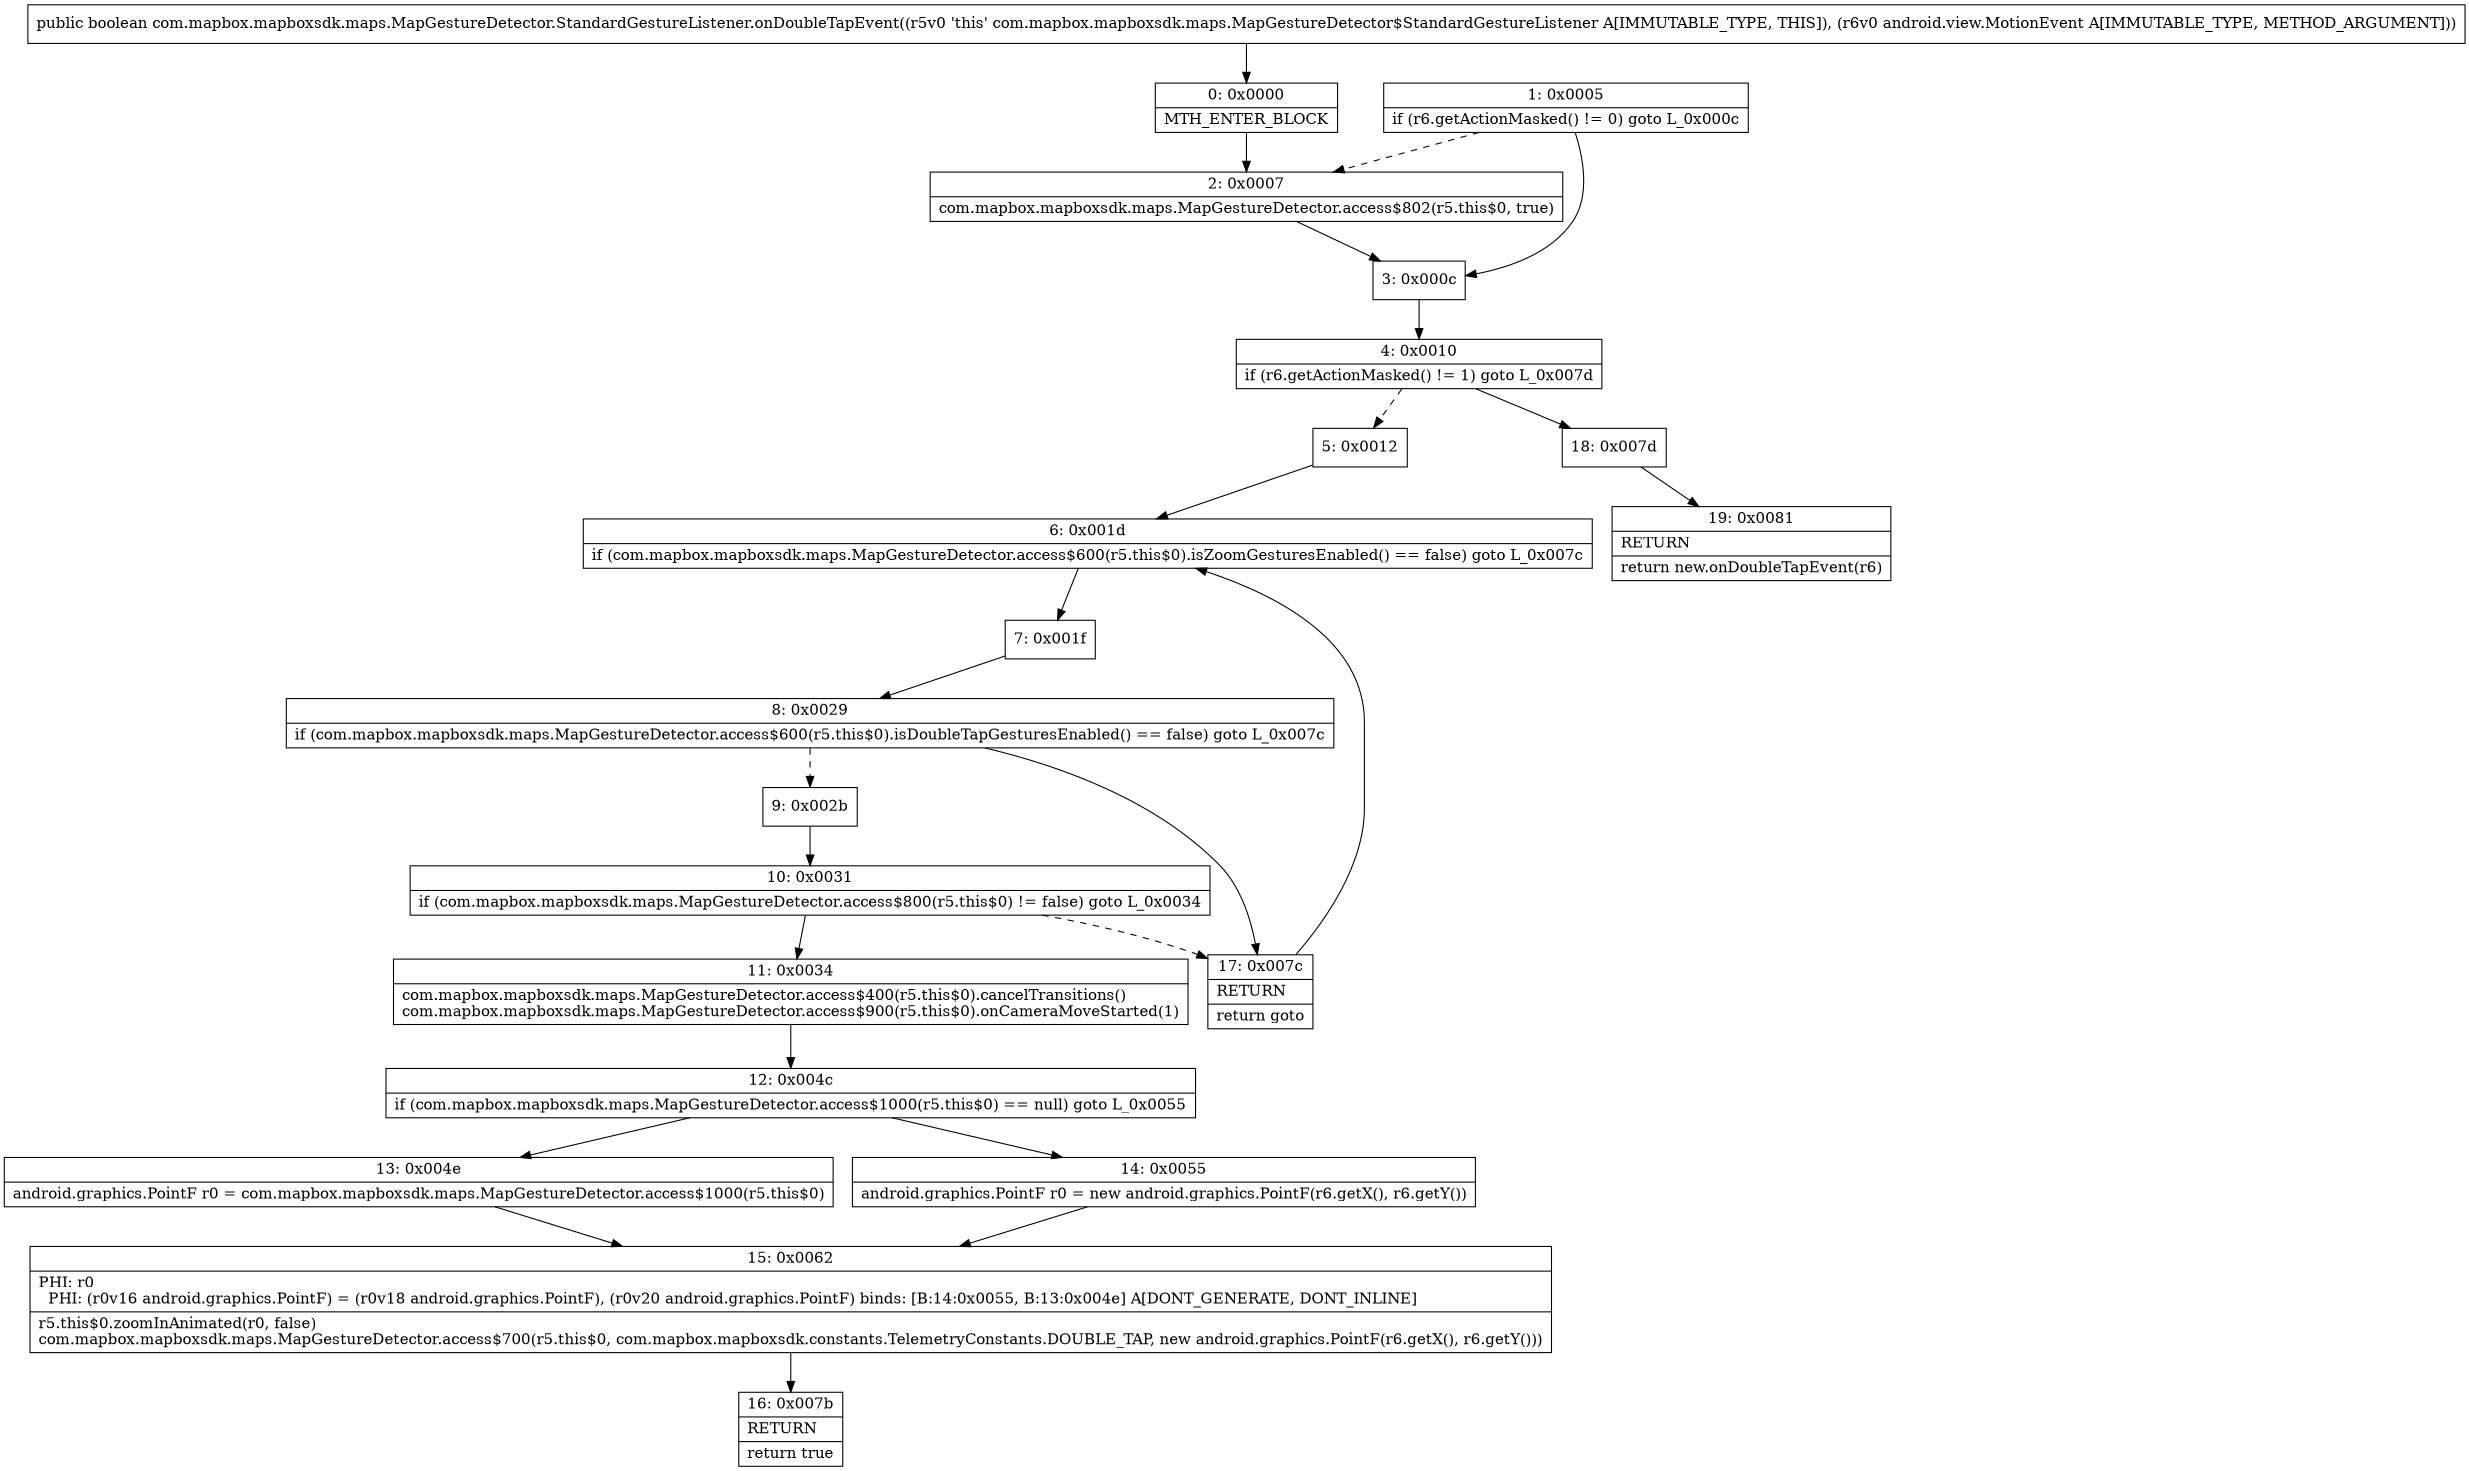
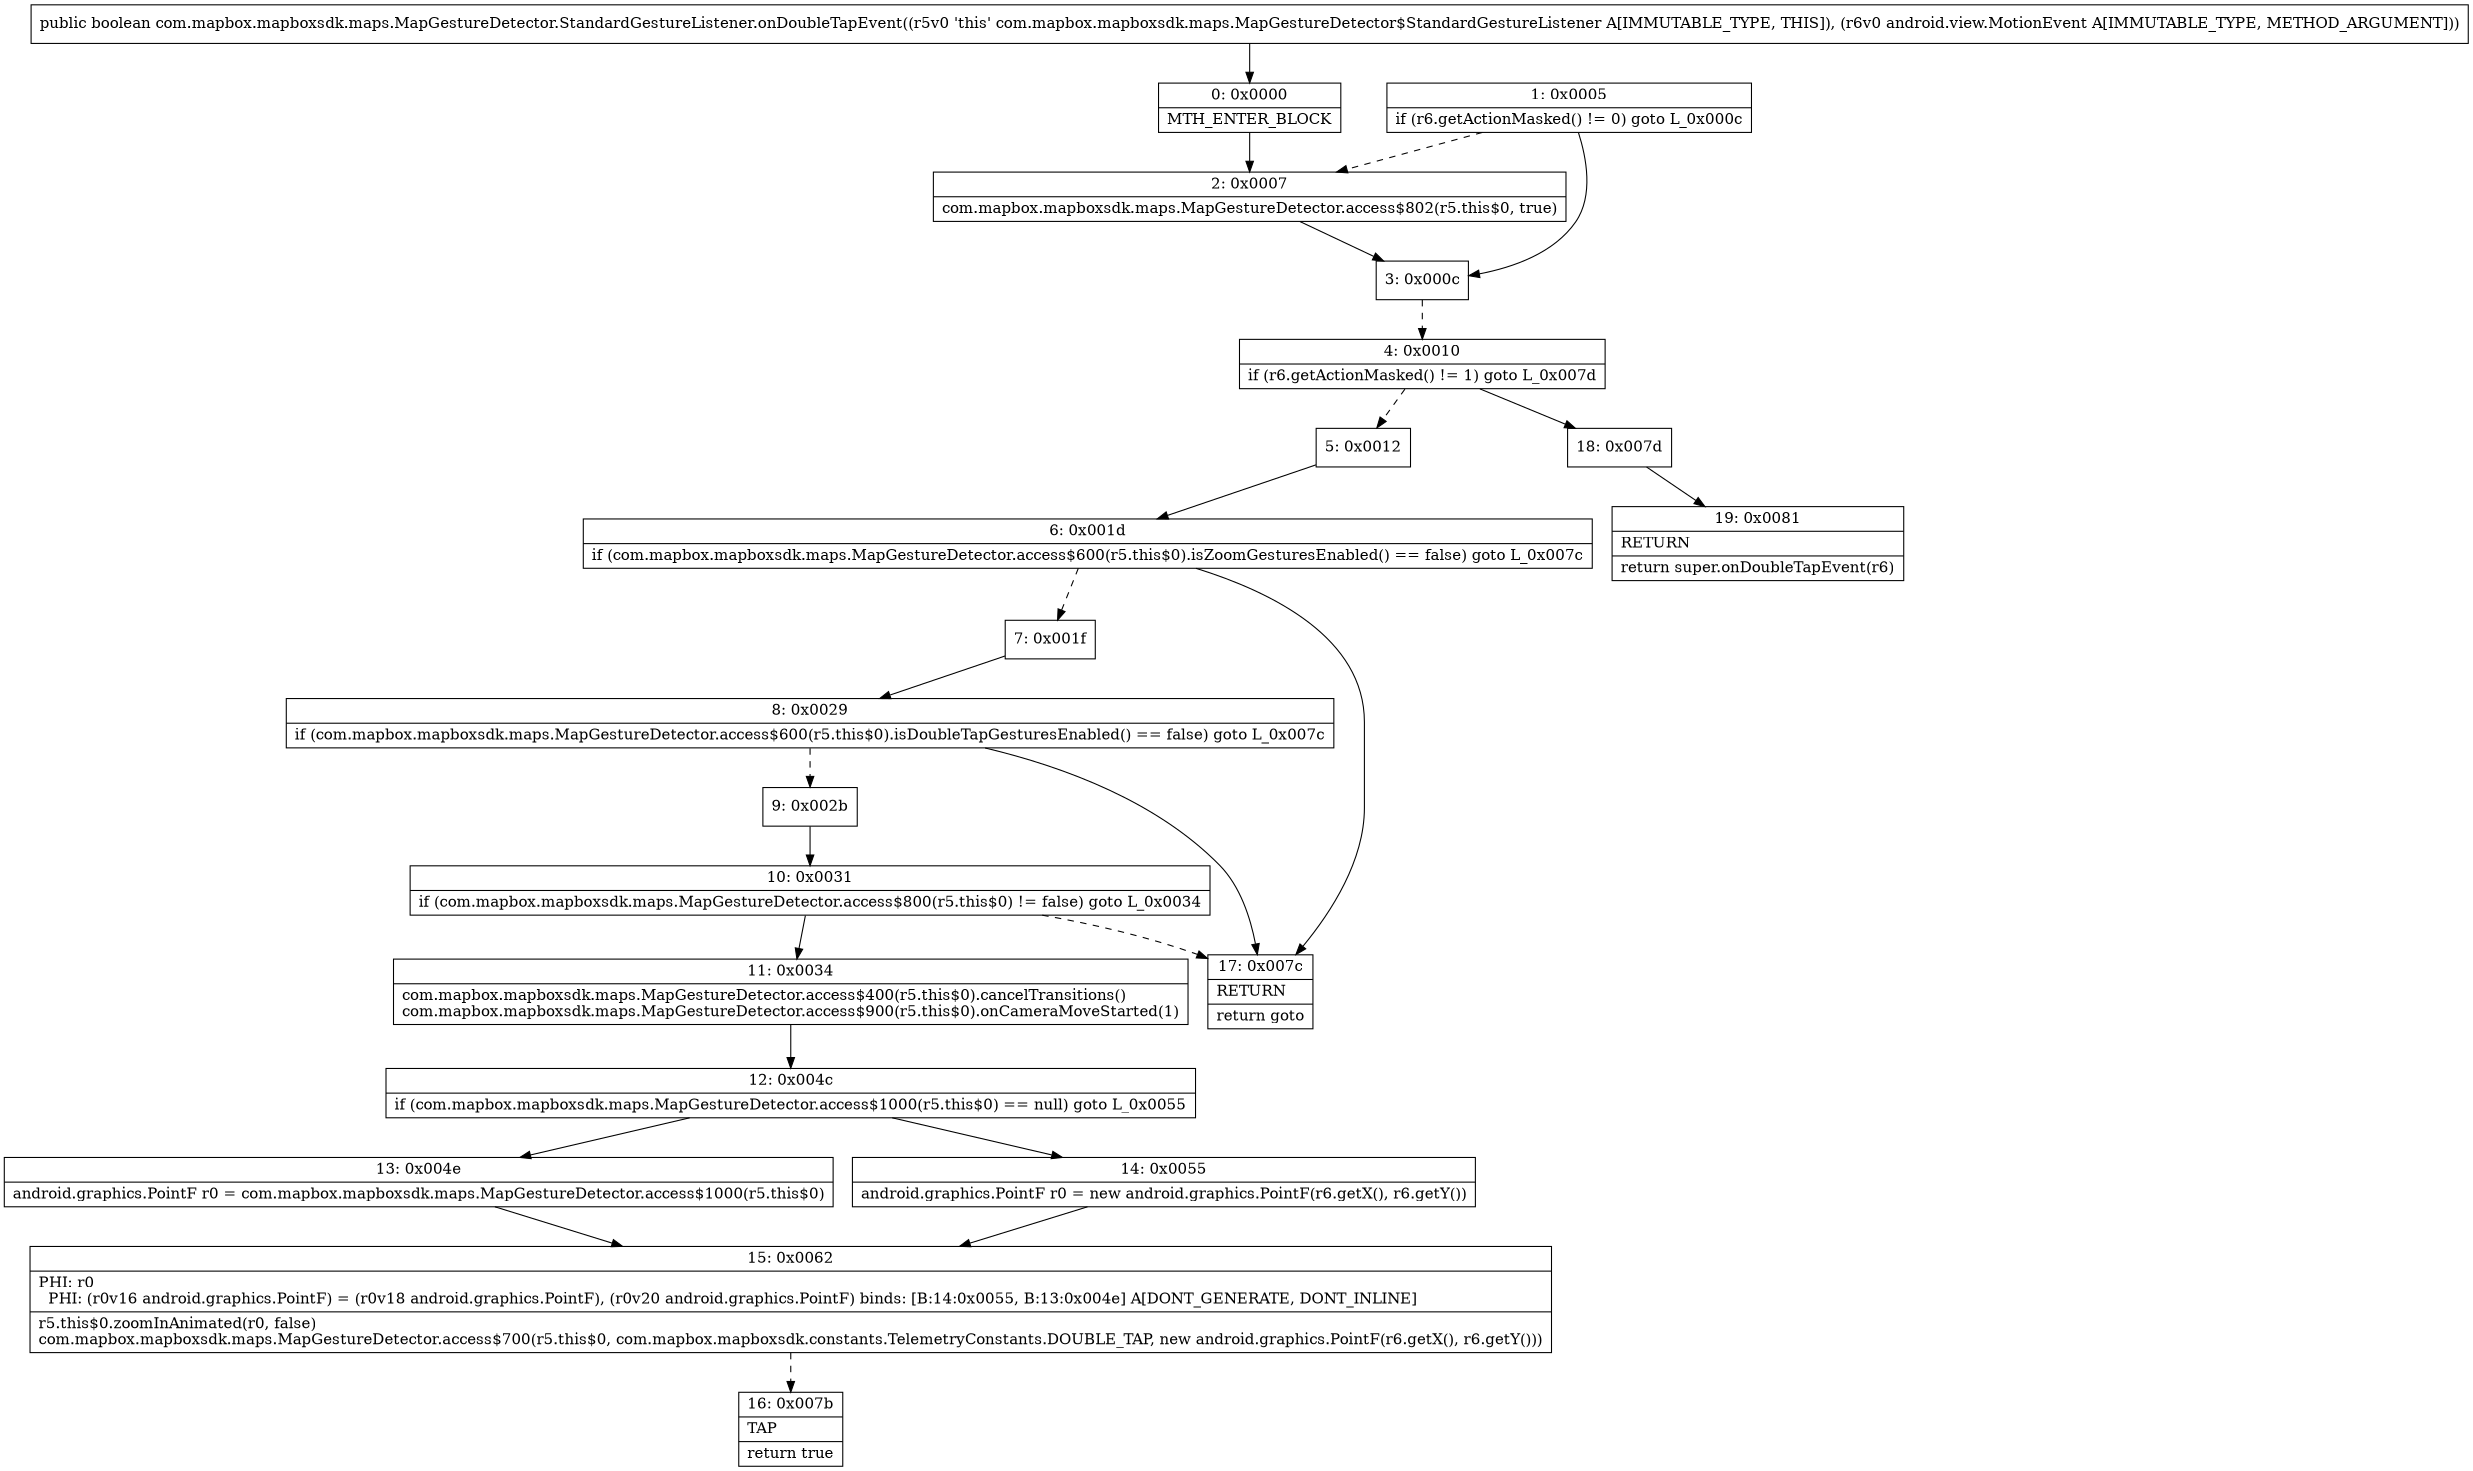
(1419, 314) -> (1422, 314)
(1751, 568) -> (1758, 568)
(1070, 589) -> (1070, 589)
(1364, 731) -> (1364, 720)
(791, 1367) -> (791, 1367)
(782, 1429) -> (762, 1429)
